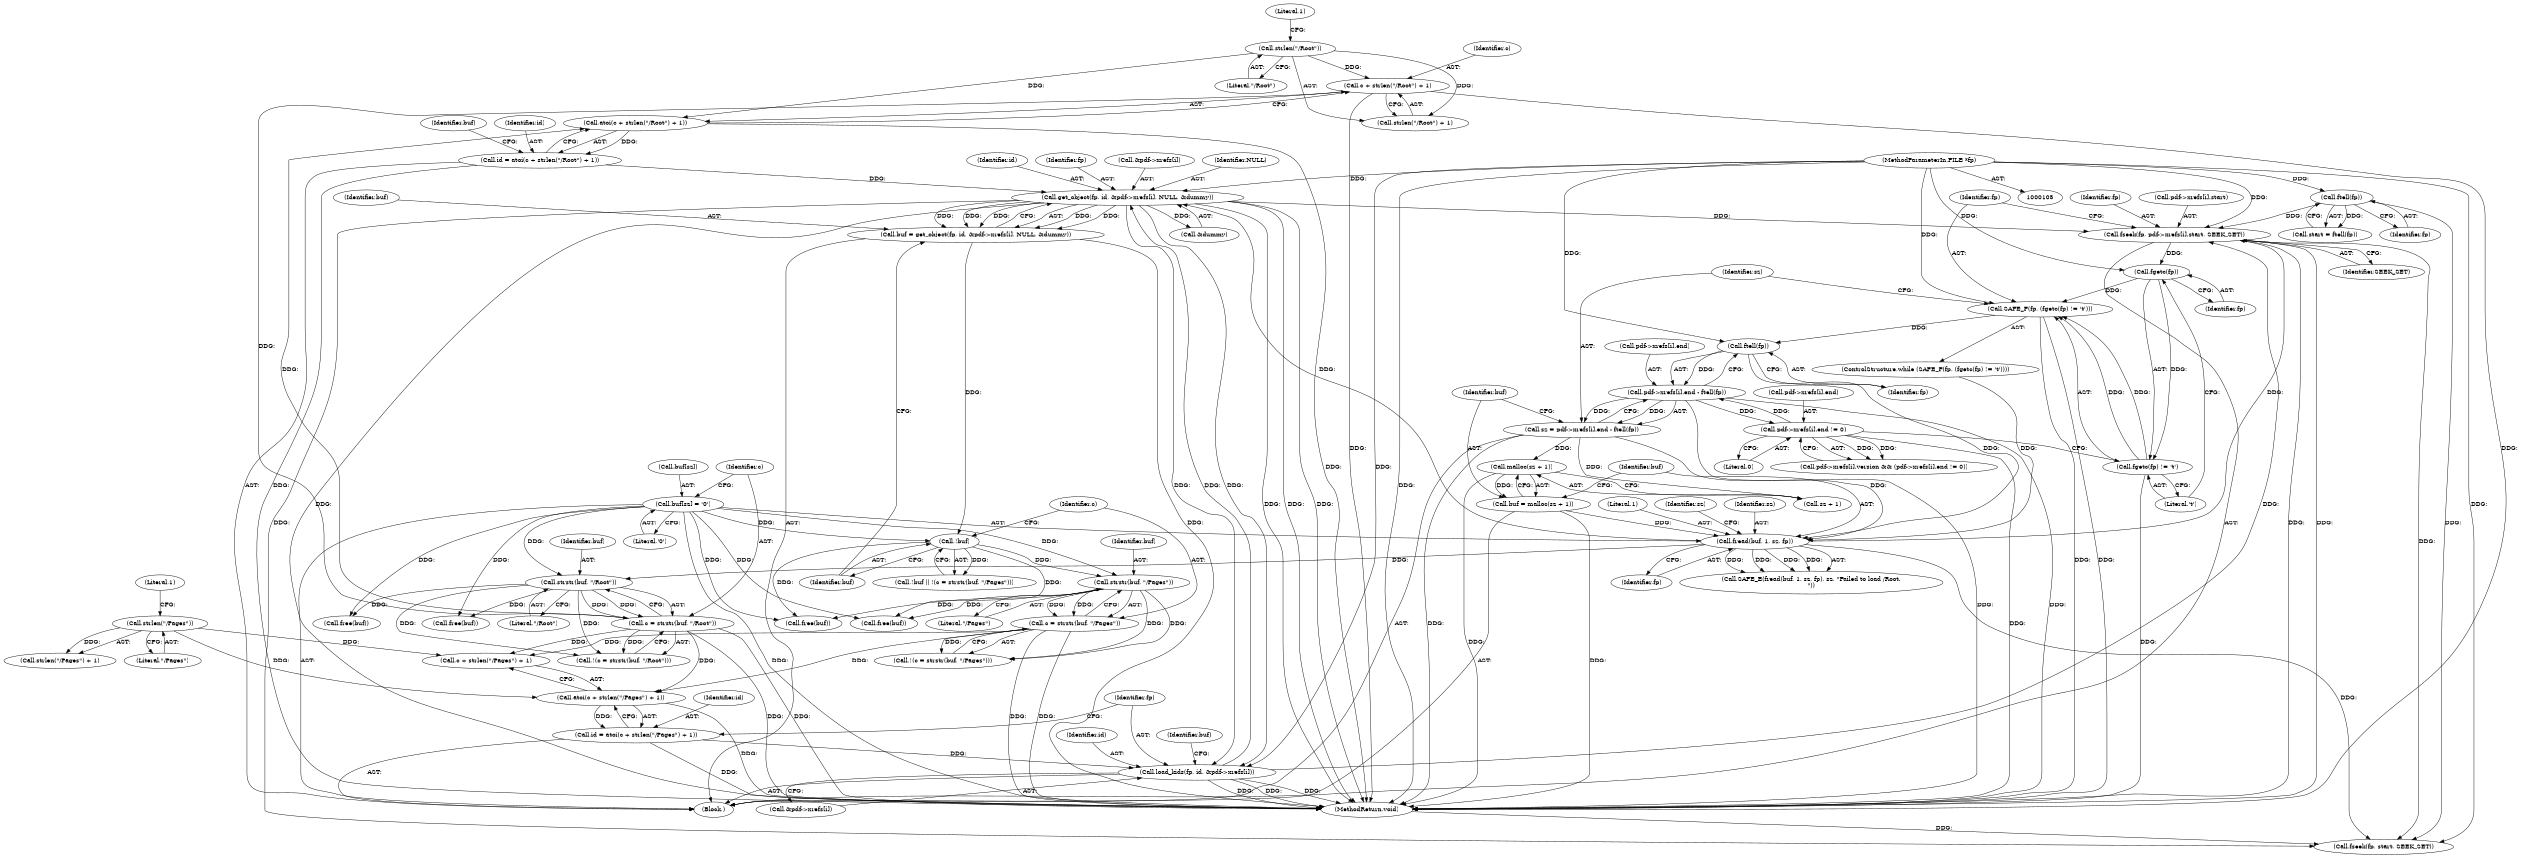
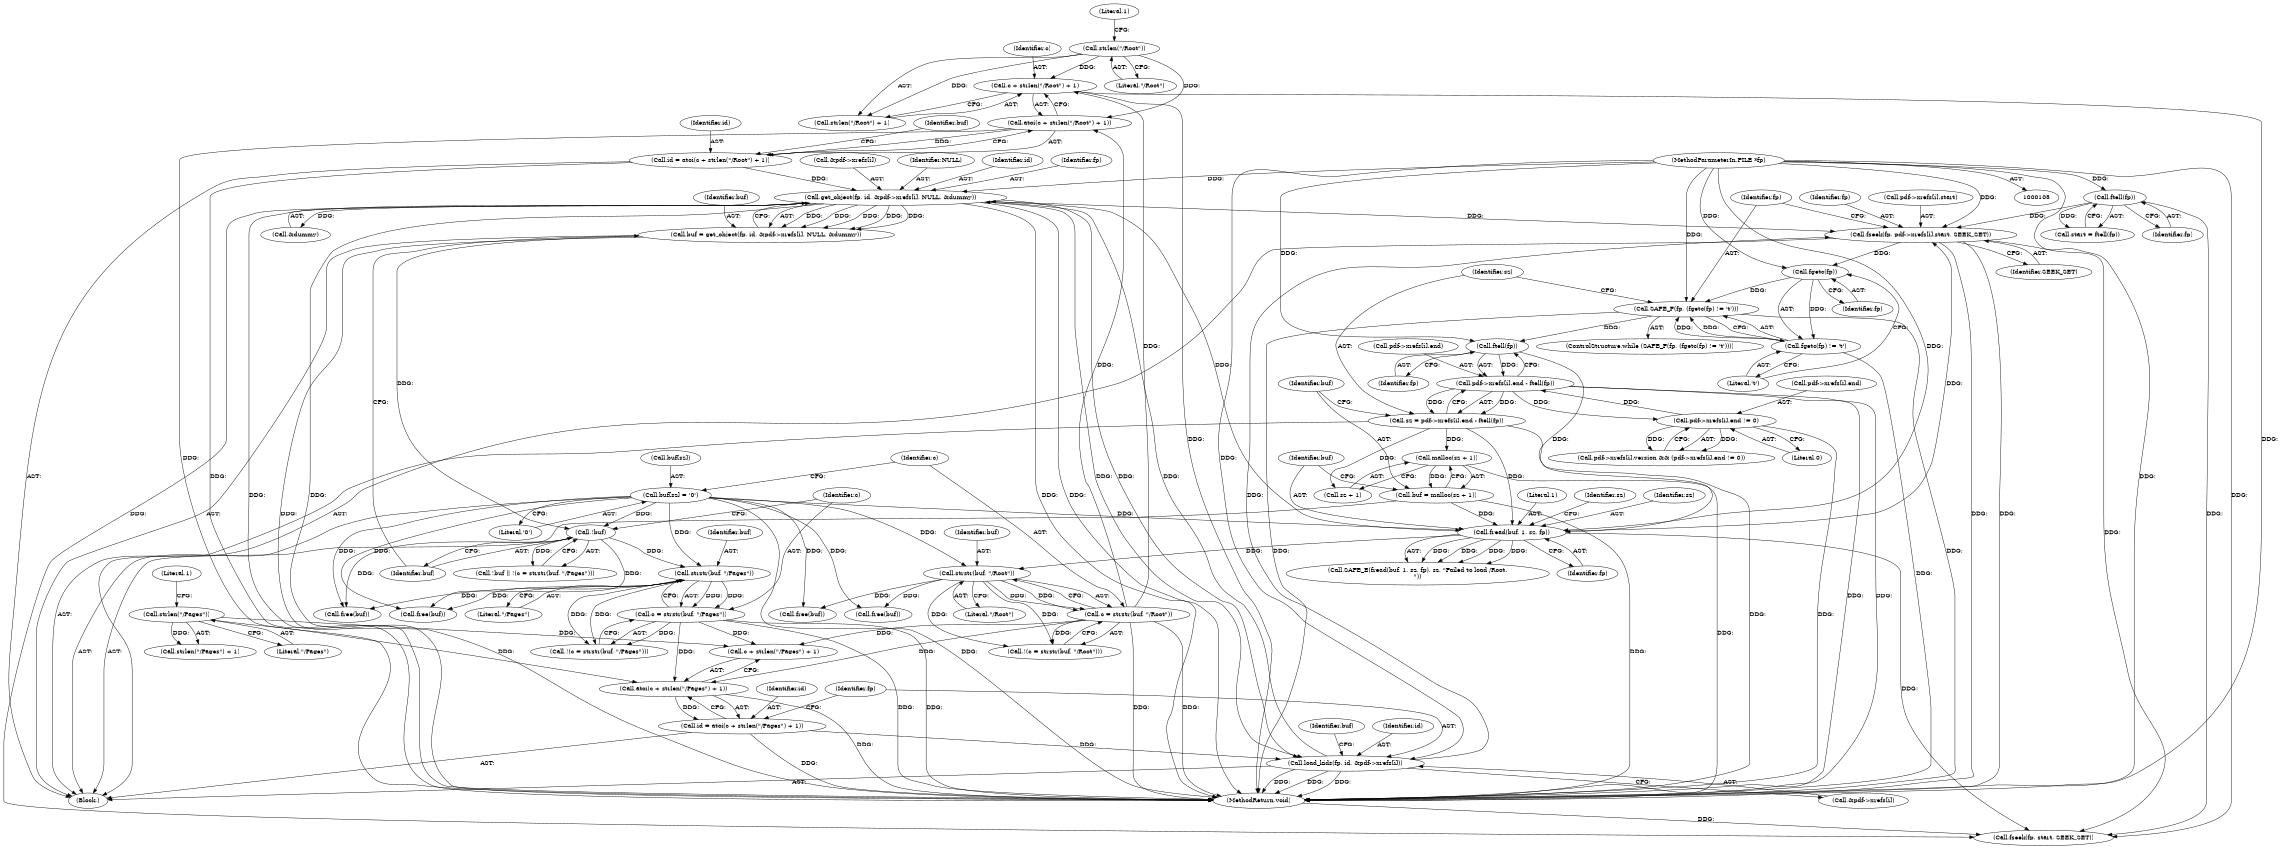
(1977, 438) -> (1741, 333)
(2006, 522) -> (1920, 411)
(999, 523) -> (1127, 514)
